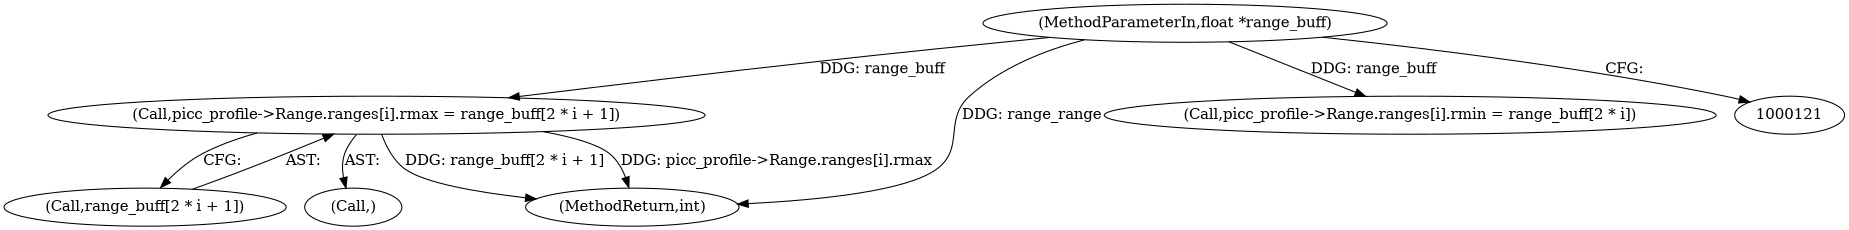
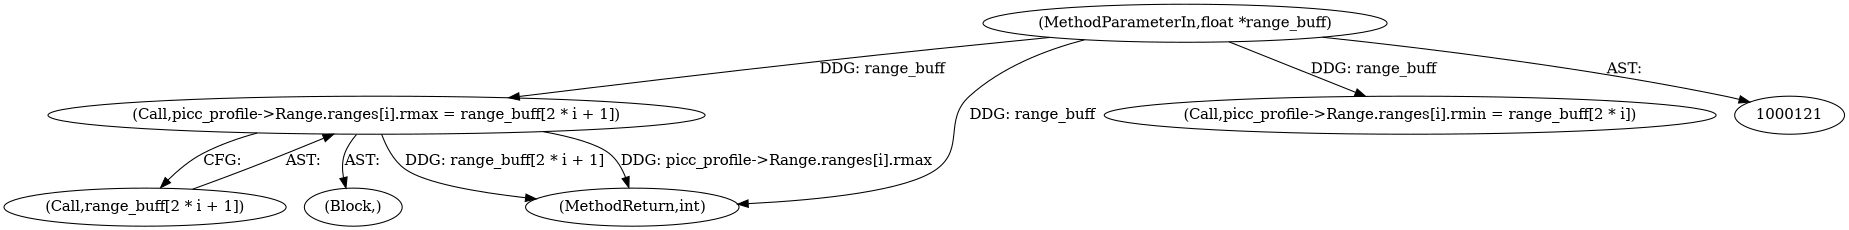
(1627, 69) -> (1627, 69)
(1032, 115) -> (1032, 115)
(353, 207) -> (353, 207)
